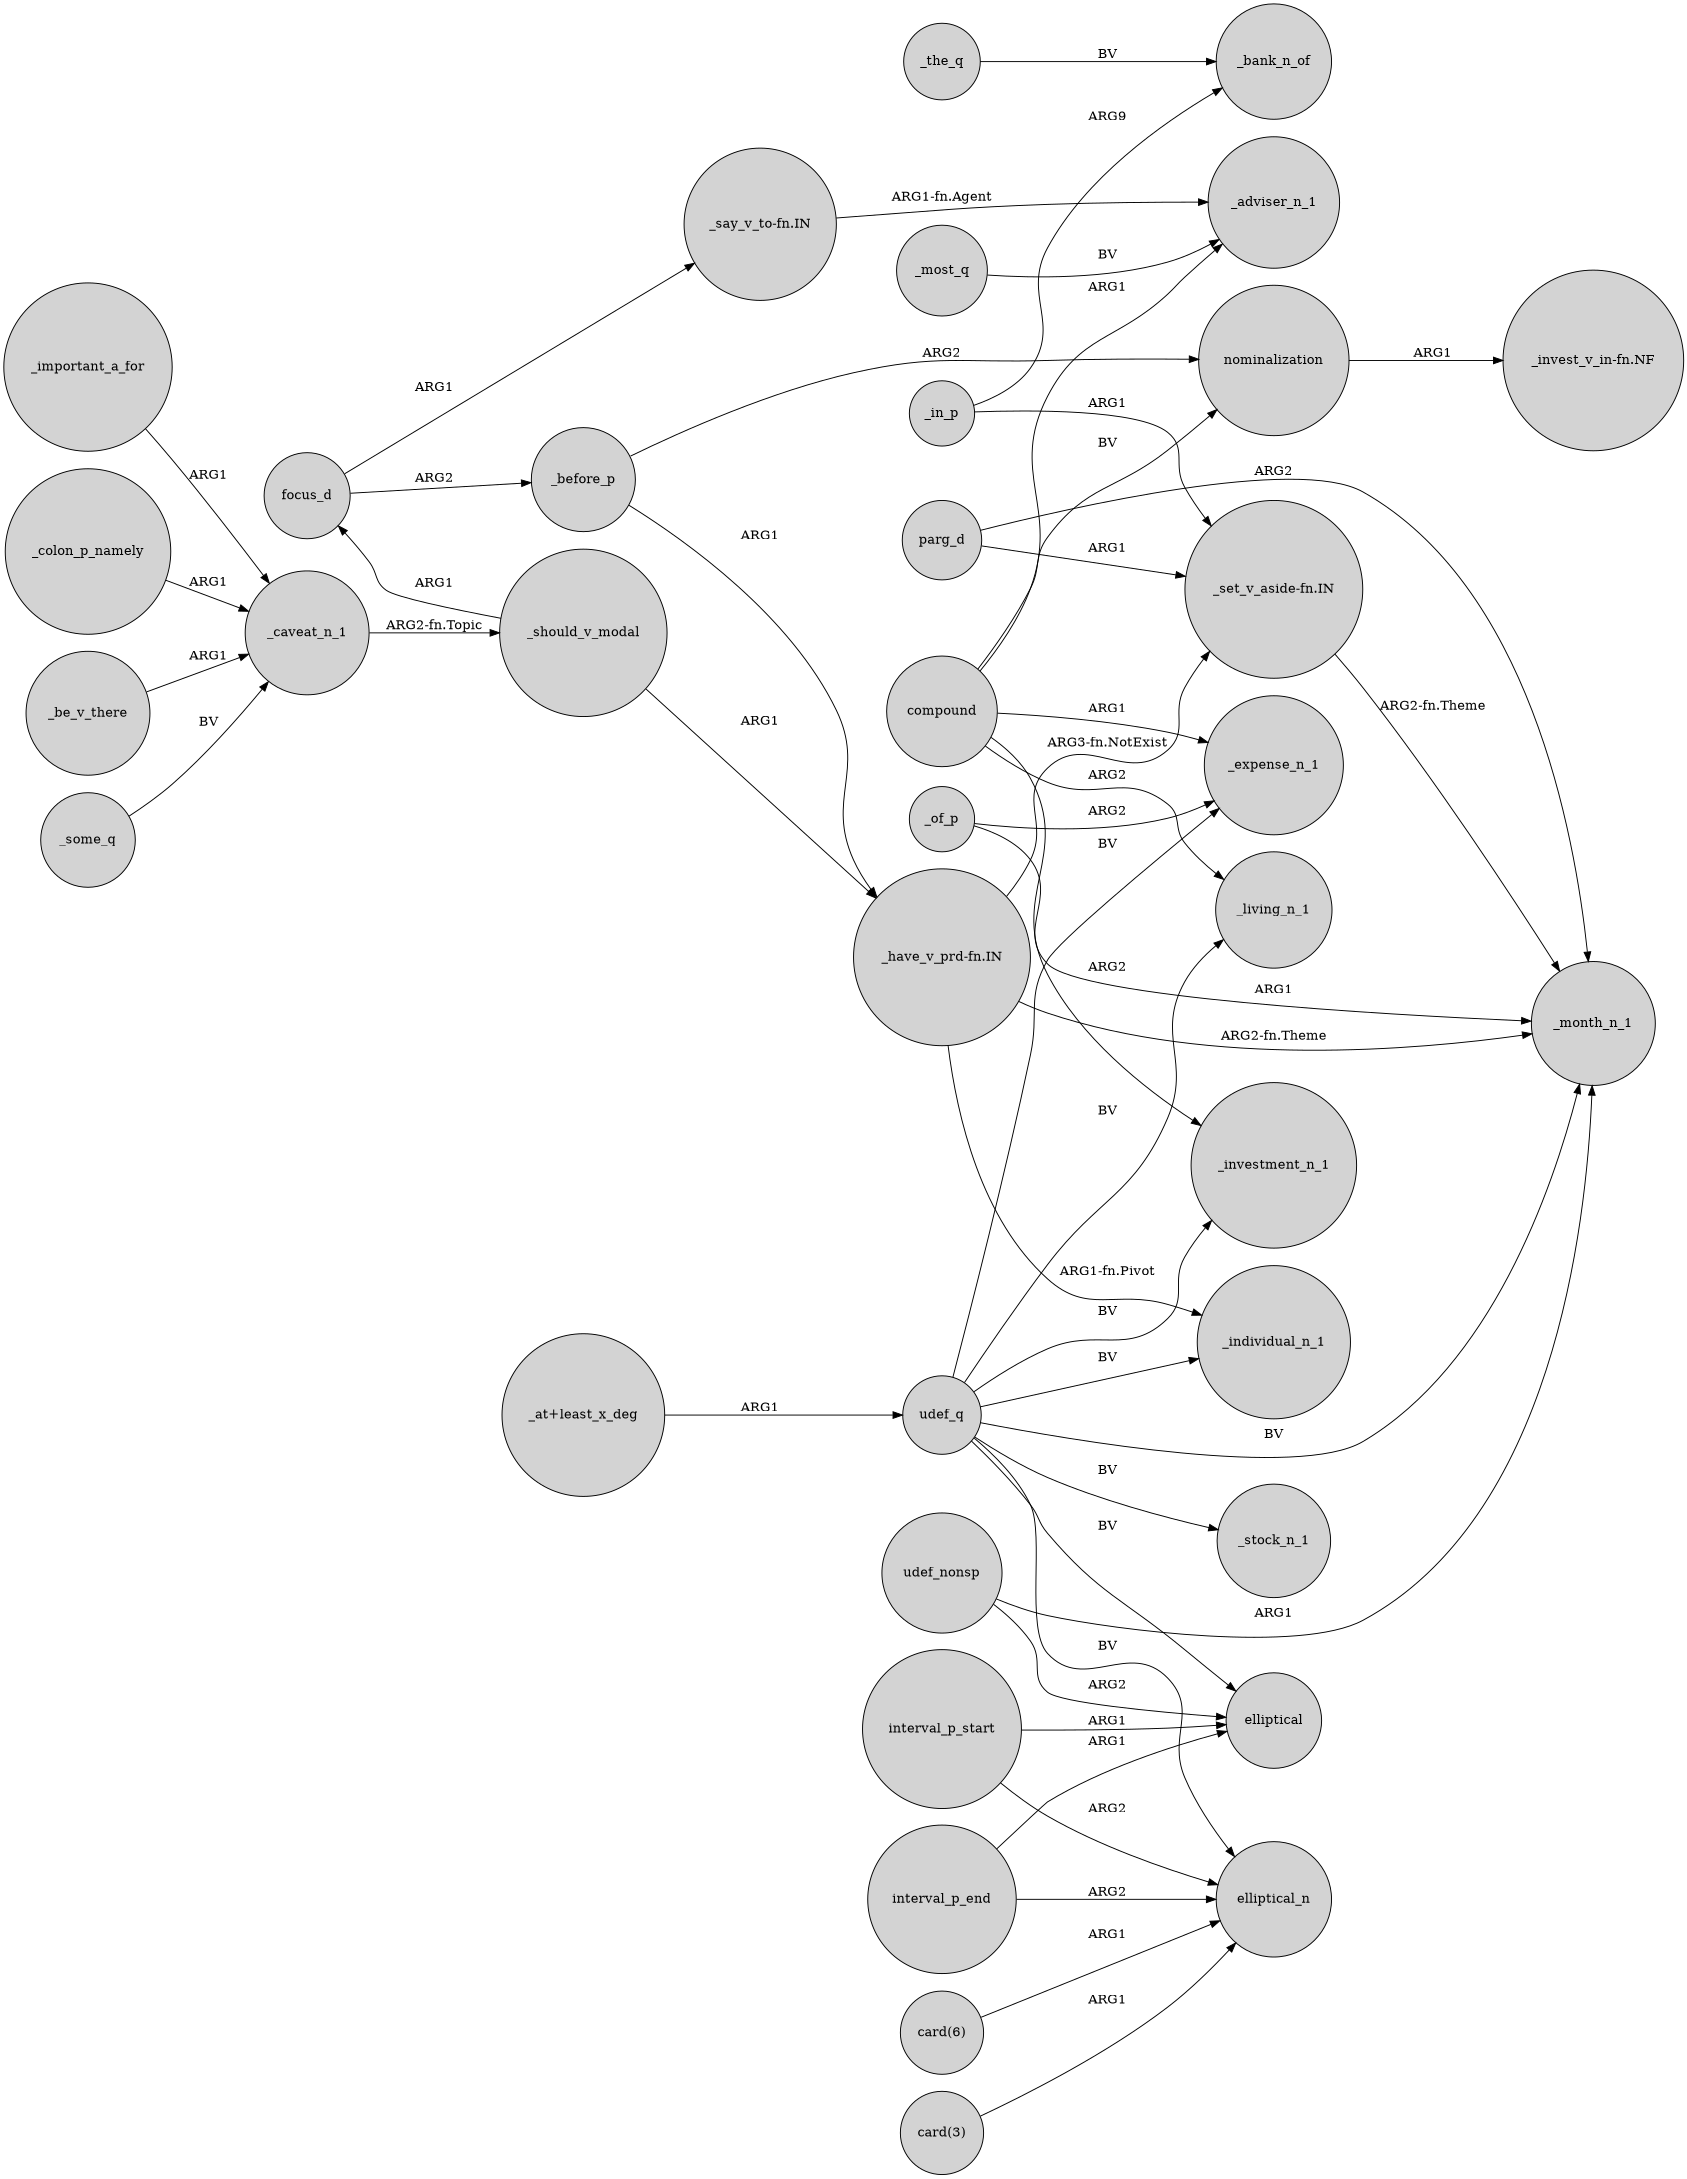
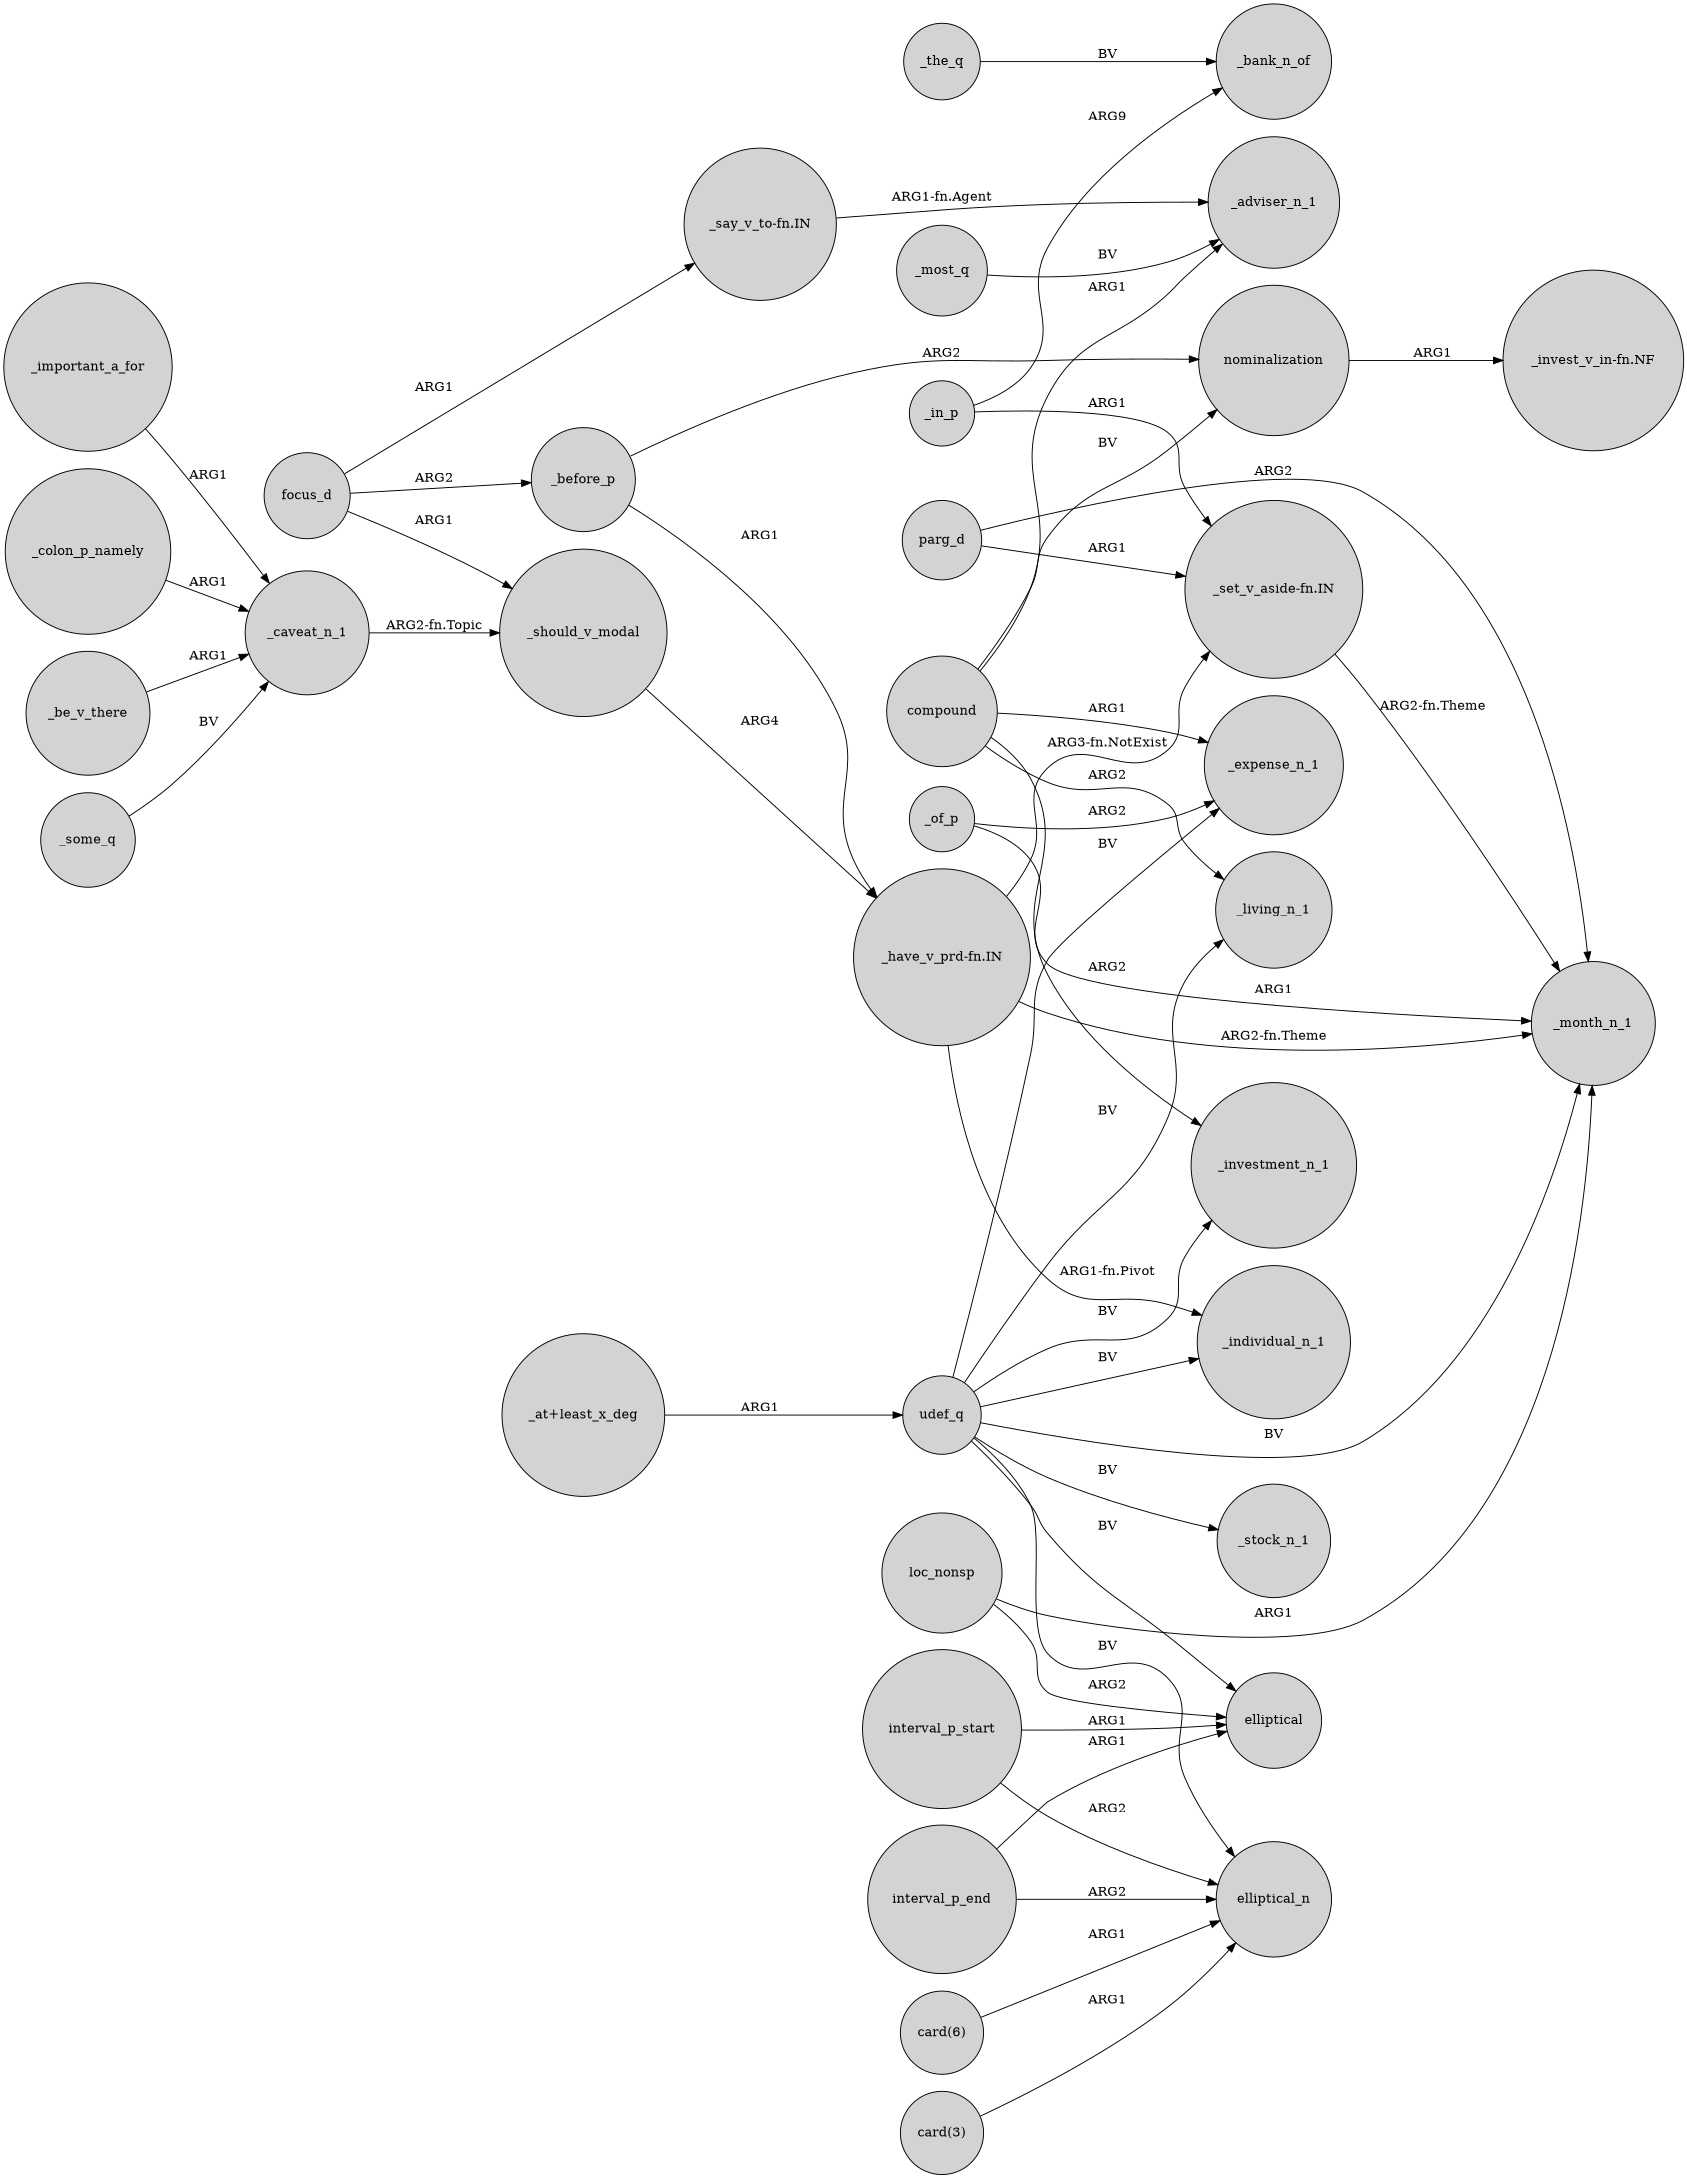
(408, 598) -> (427, 545)
(760, 721) -> (760, 721)
(942, 1573) -> (942, 1573)
